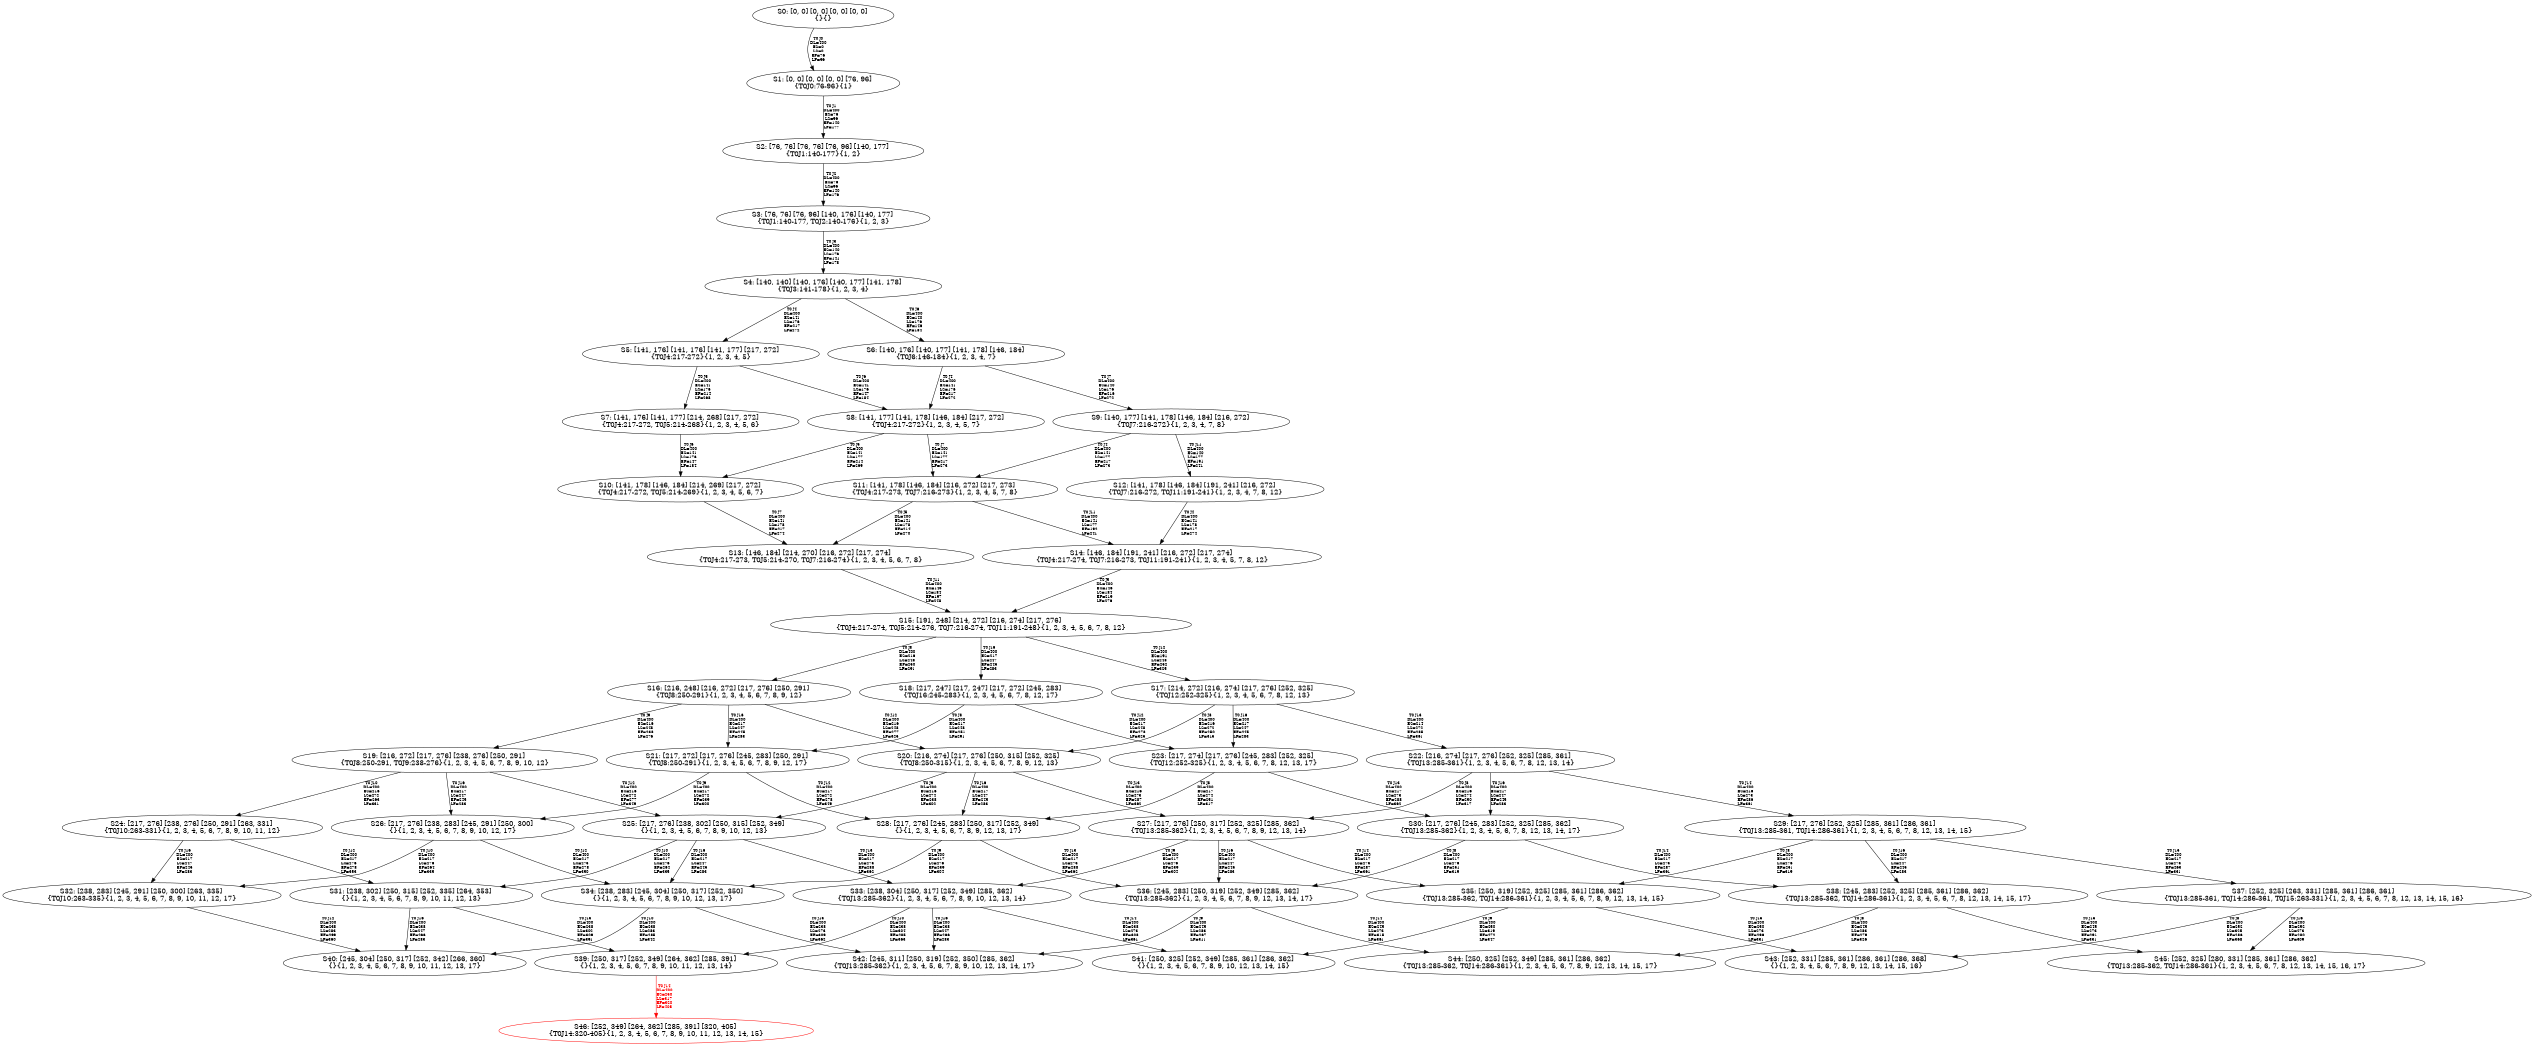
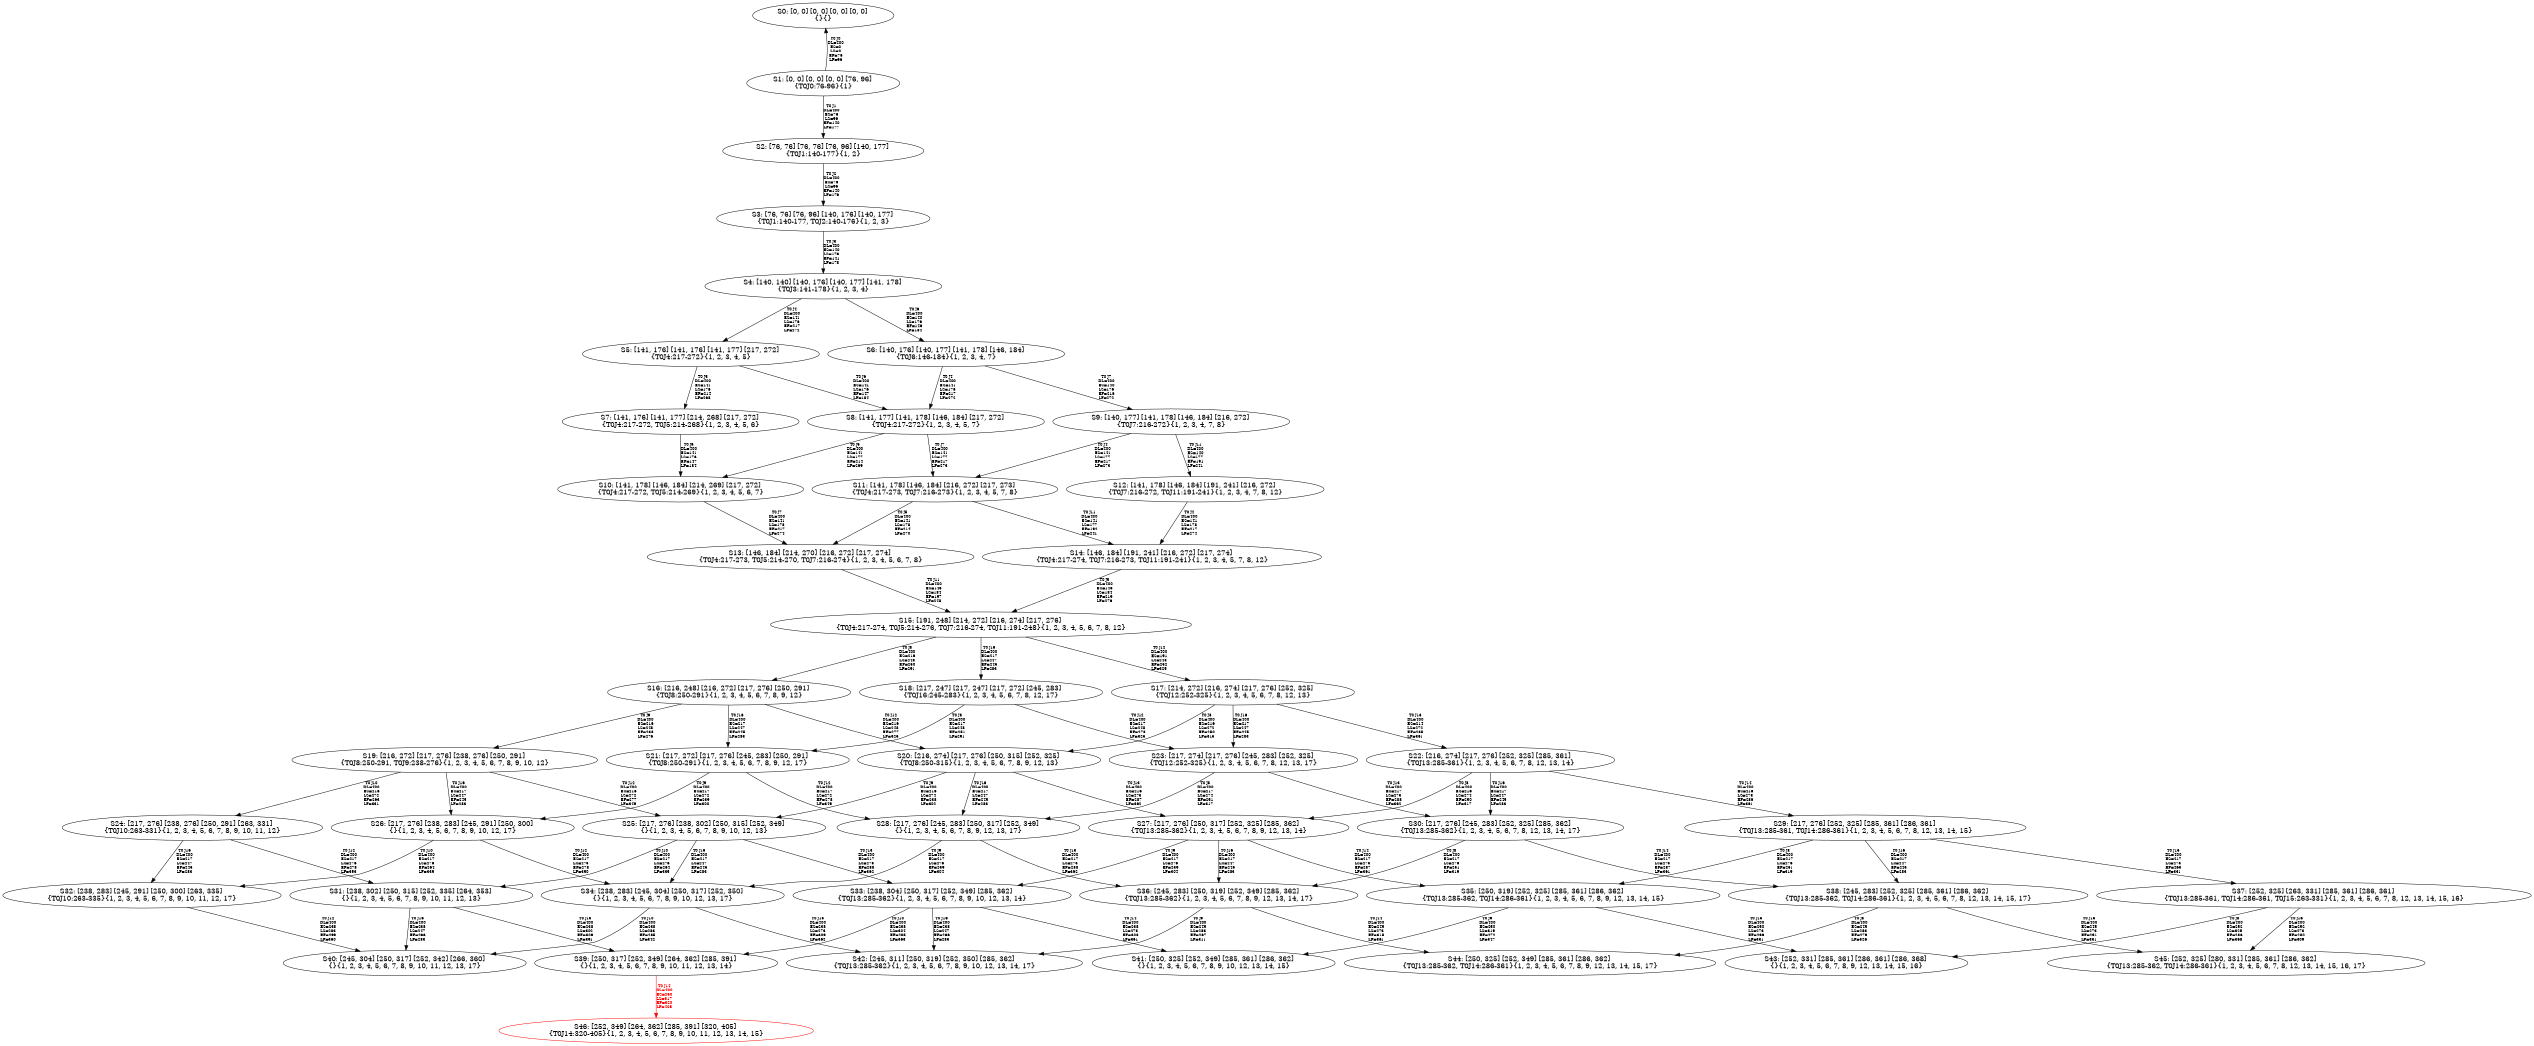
(808, 47) -> (827, 52)
